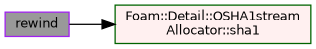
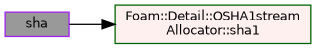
(37, 24) -> (37, 24)
